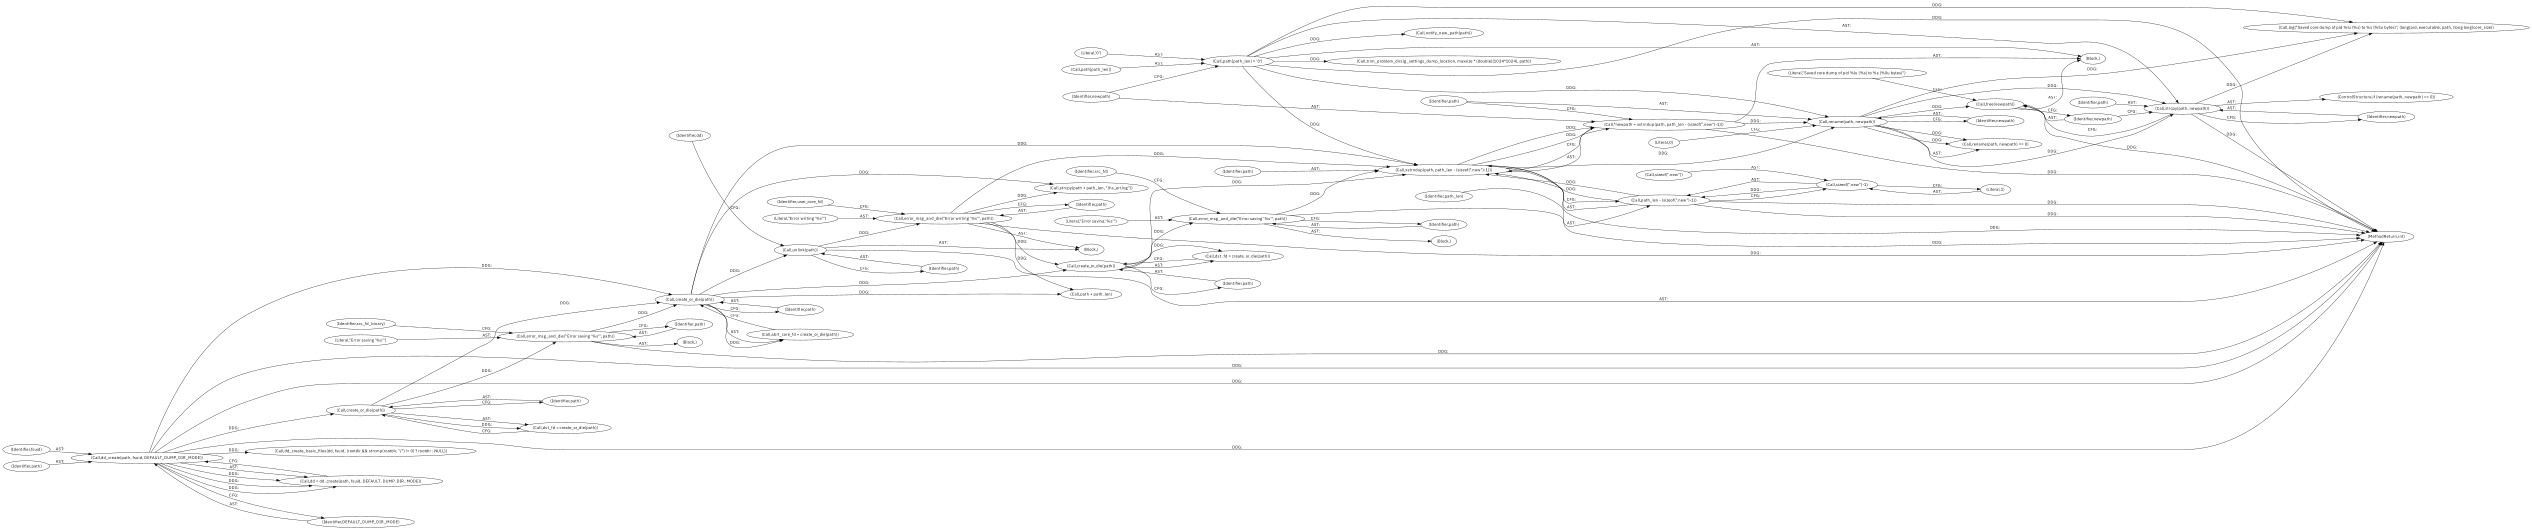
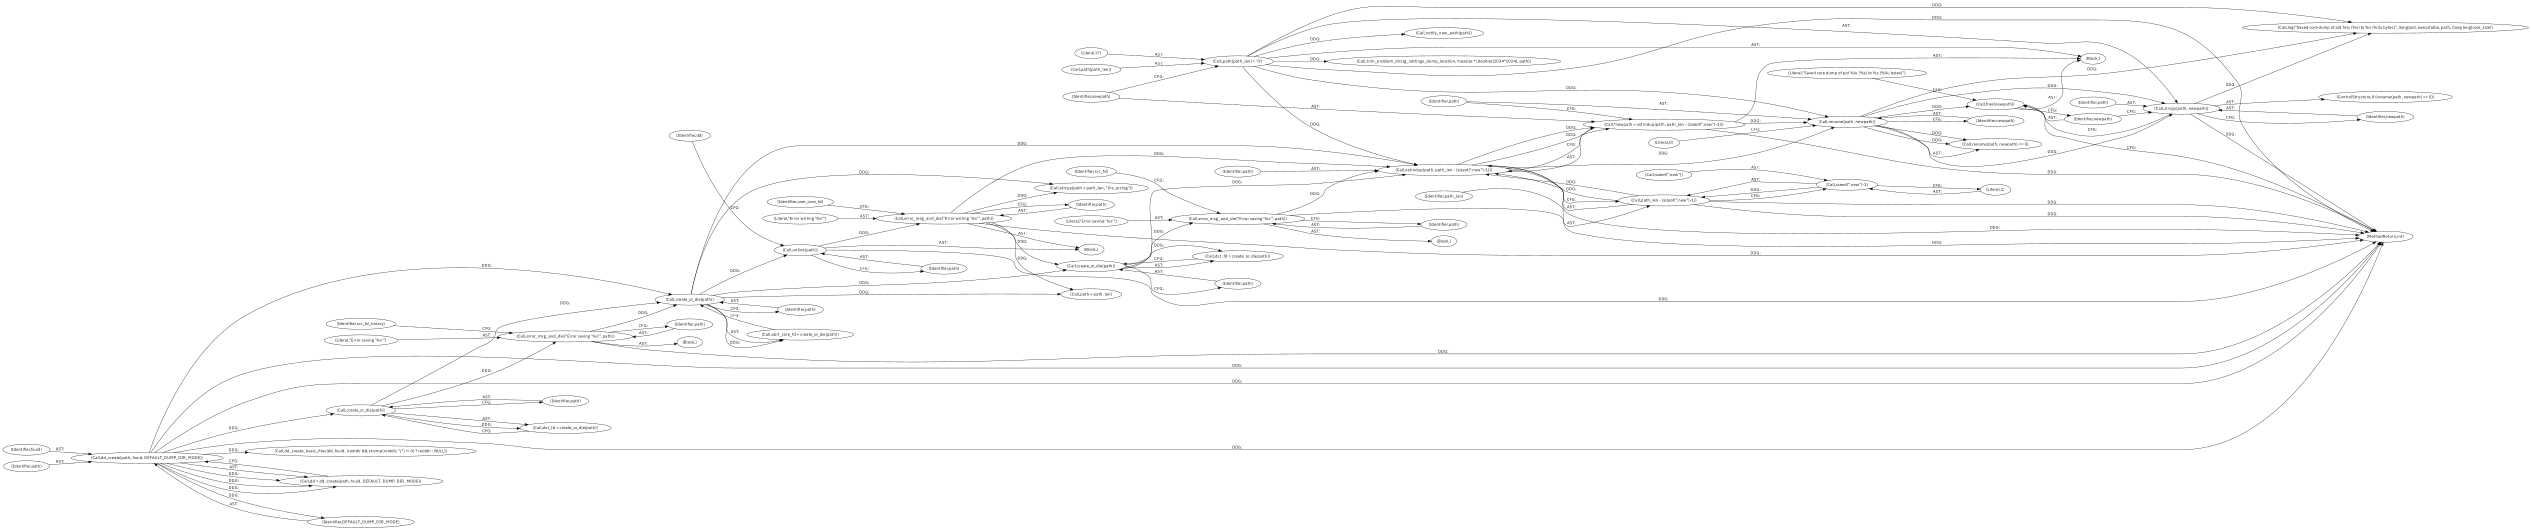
(2133, 147) -> (2132, 148)
(1664, 299) -> (1664, 299)
(234, 495) -> (234, 495)
